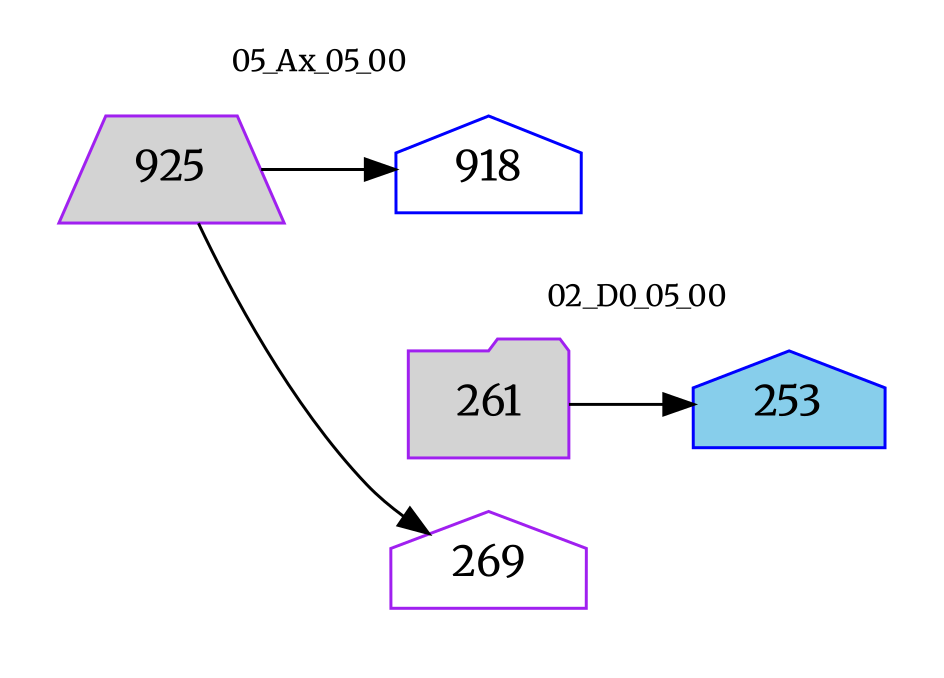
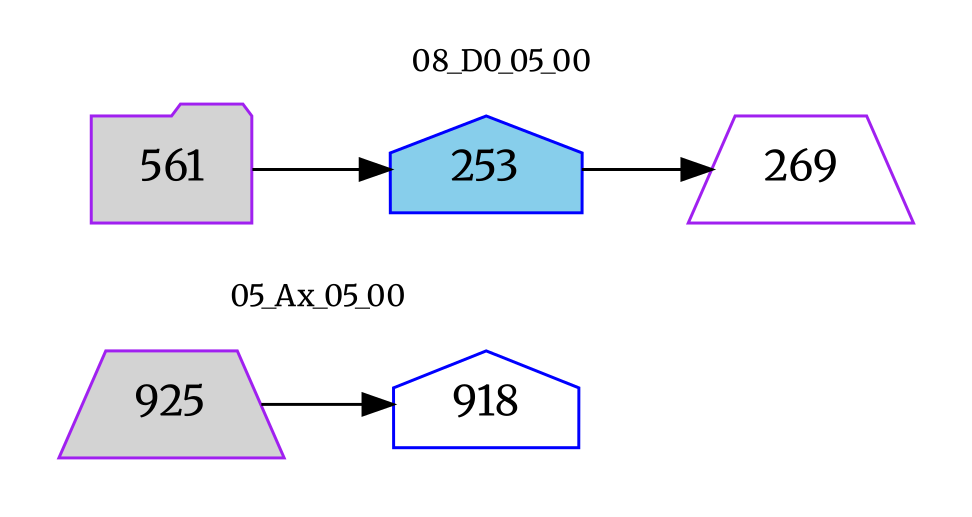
(638, 299) -> (502, 64)
(286, 381) -> (631, 169)
(489, 404) -> (172, 169)
(489, 565) -> (801, 169)
